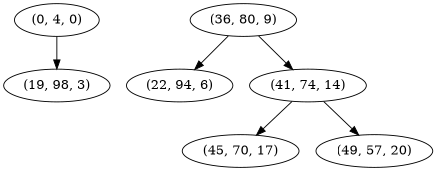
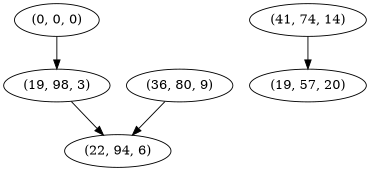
(57, 20) -> (57, 20)
(272, 50) -> none
none -> (84, 115)
(241, 151) -> none
(374, 151) -> (308, 86)
